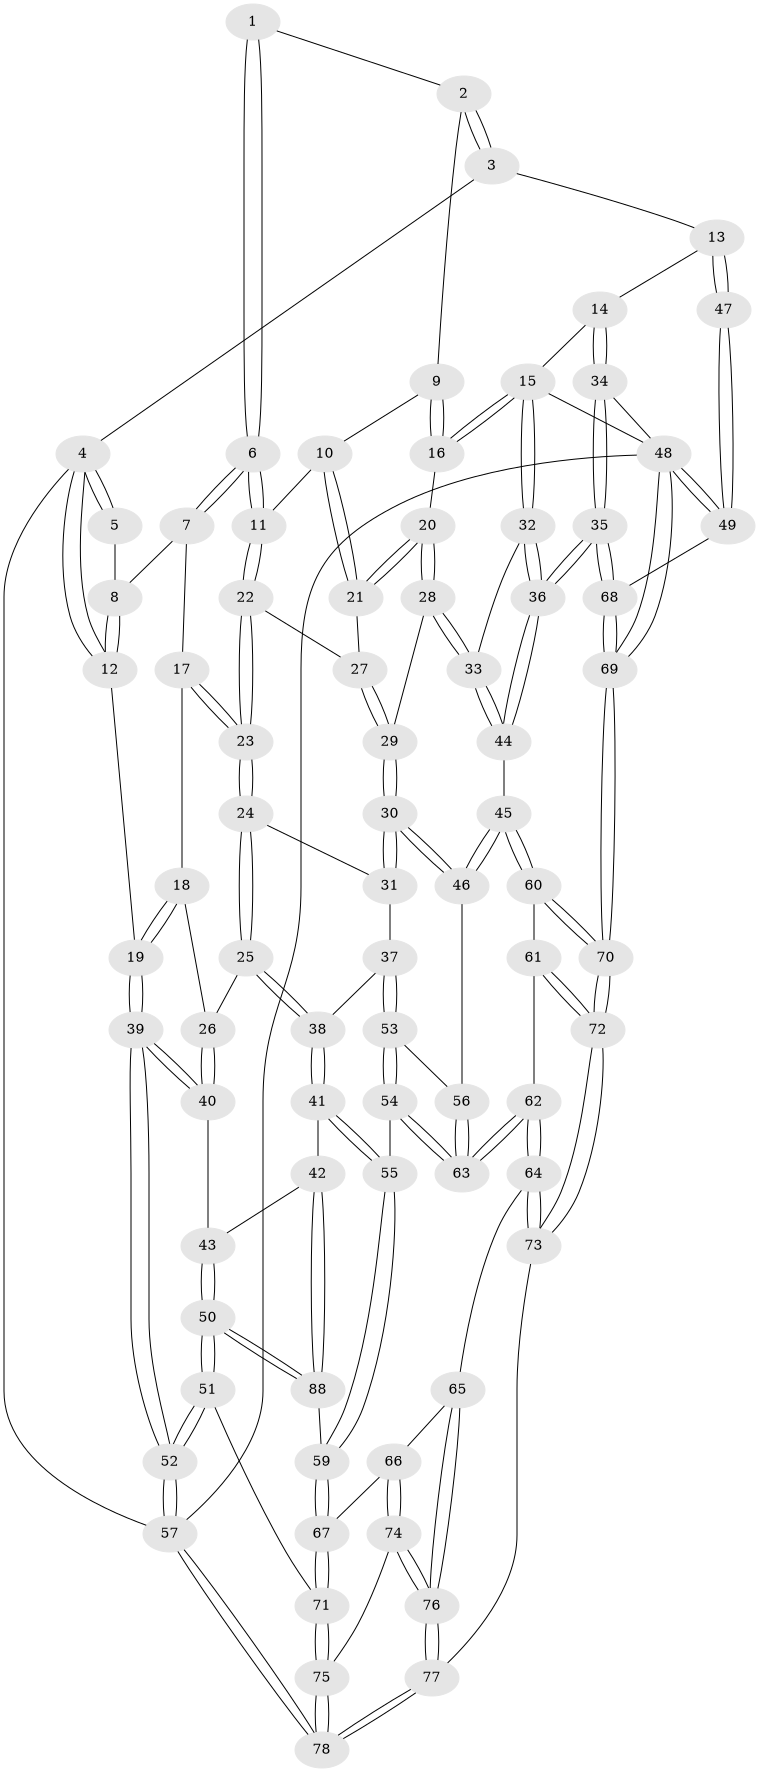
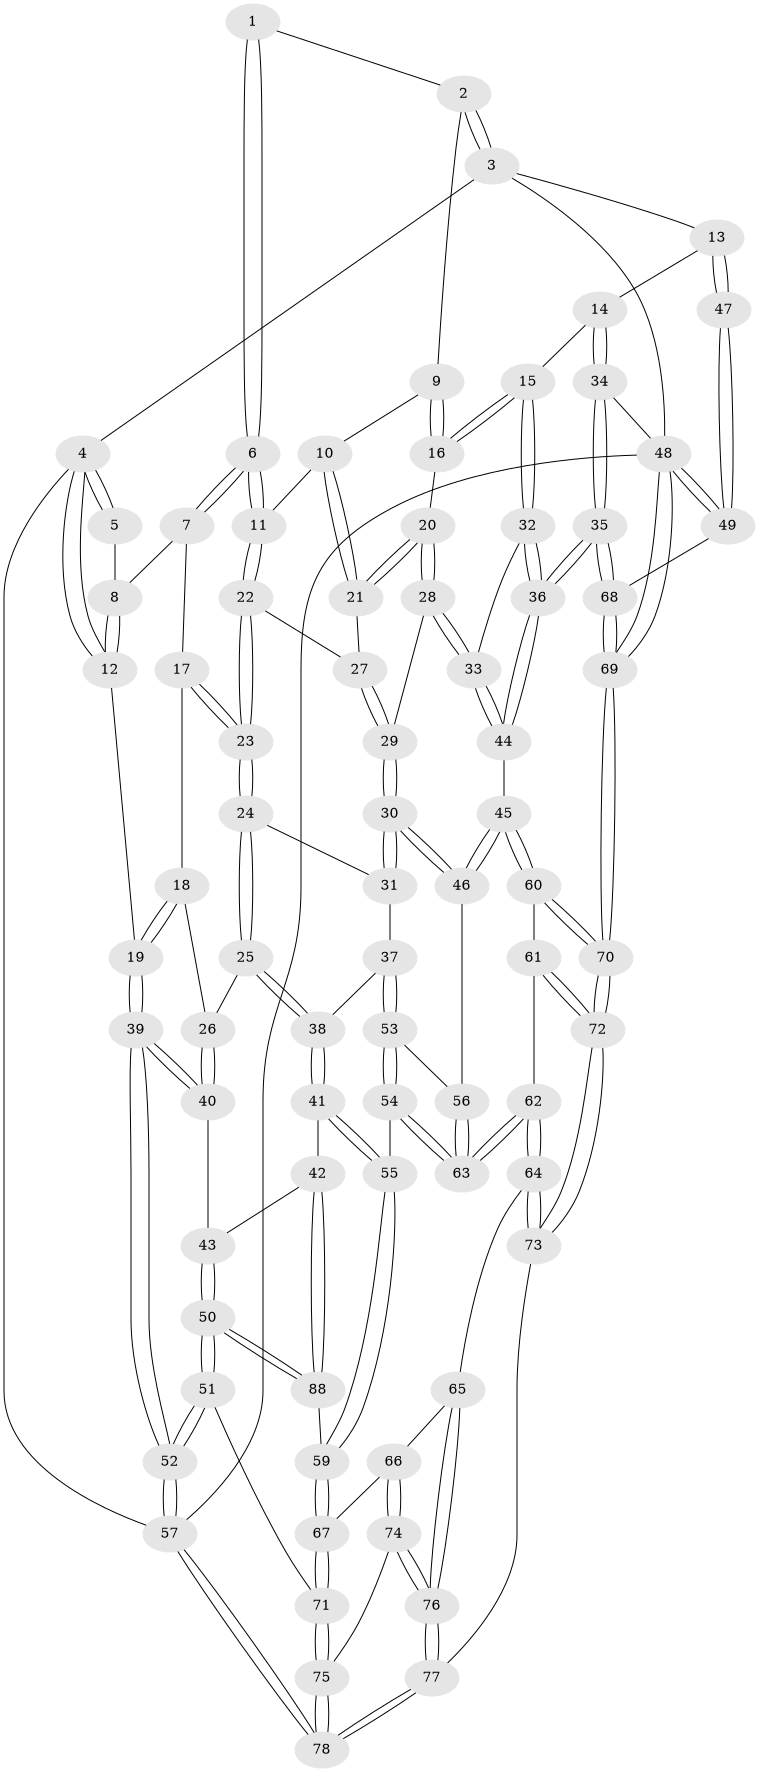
(586, 413) -> (630, 283)
